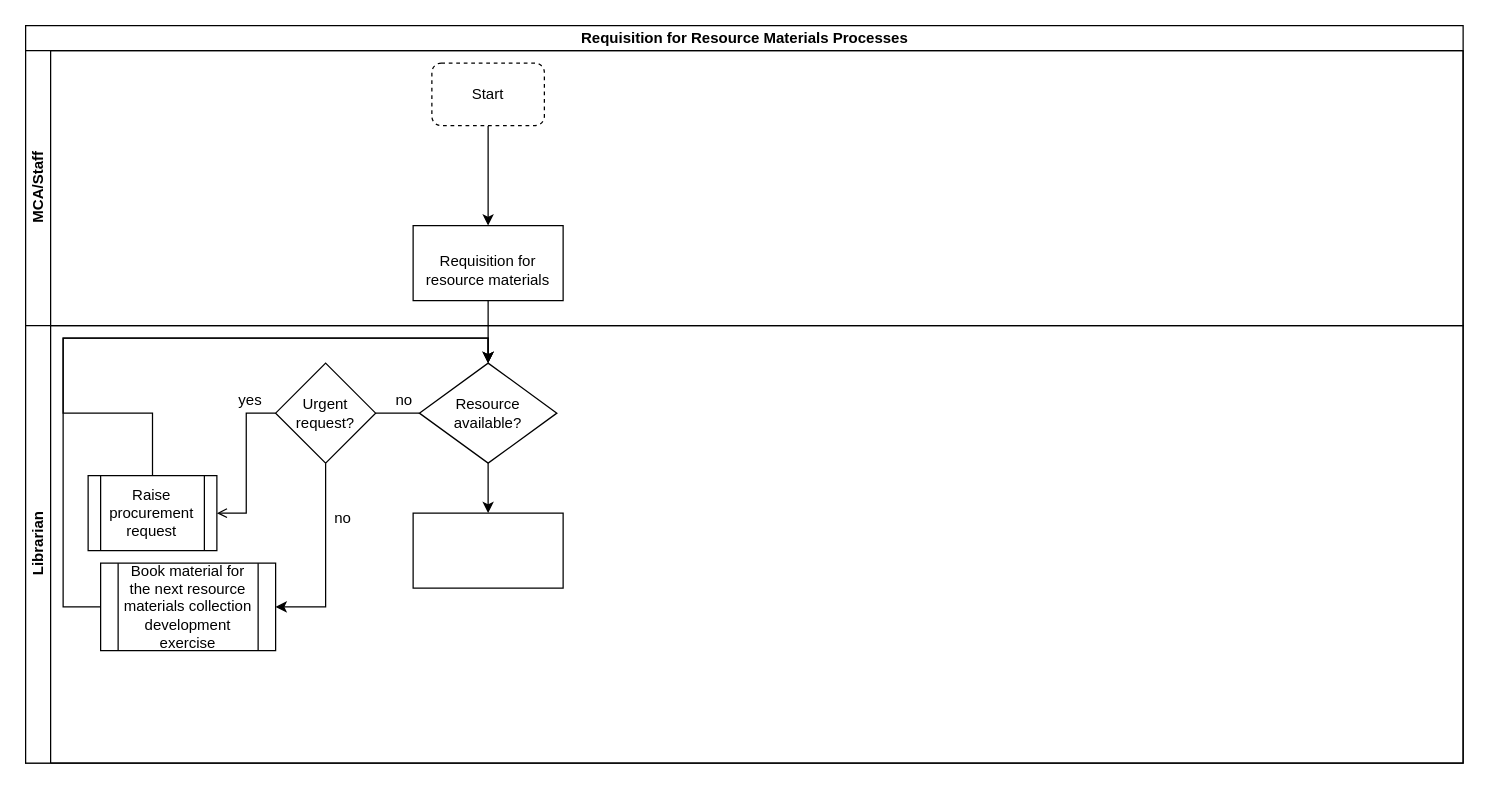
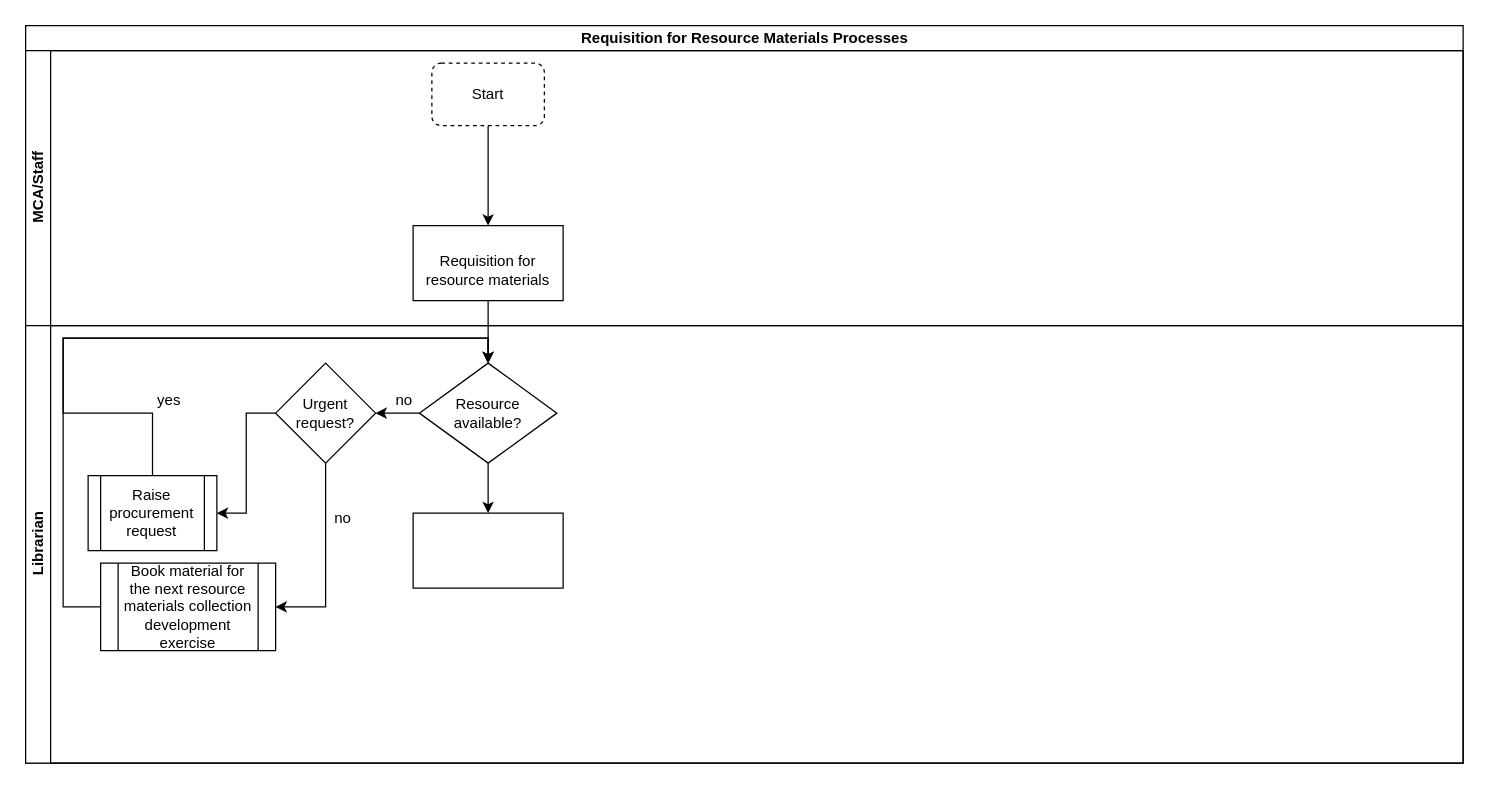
(251, 401) -> (169, 401)
(381, 413) -> (385, 413)
(224, 513) -> (227, 513)
